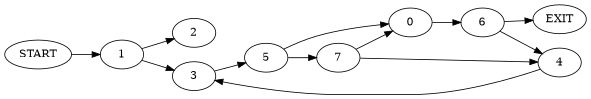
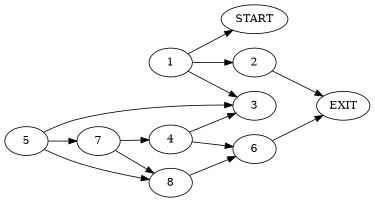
(410, 22) -> (171, 183)
(518, 41) -> (209, 144)
(82, 54) -> (207, 44)
(226, 68) -> (133, 110)
none -> (294, 82)
